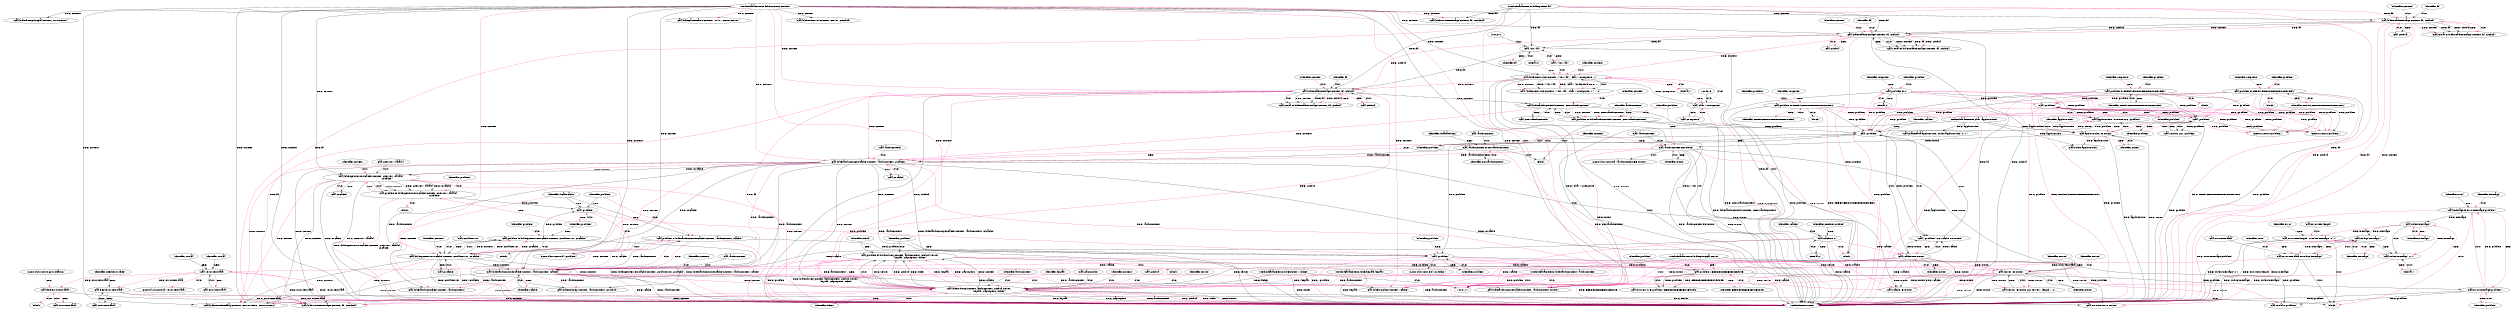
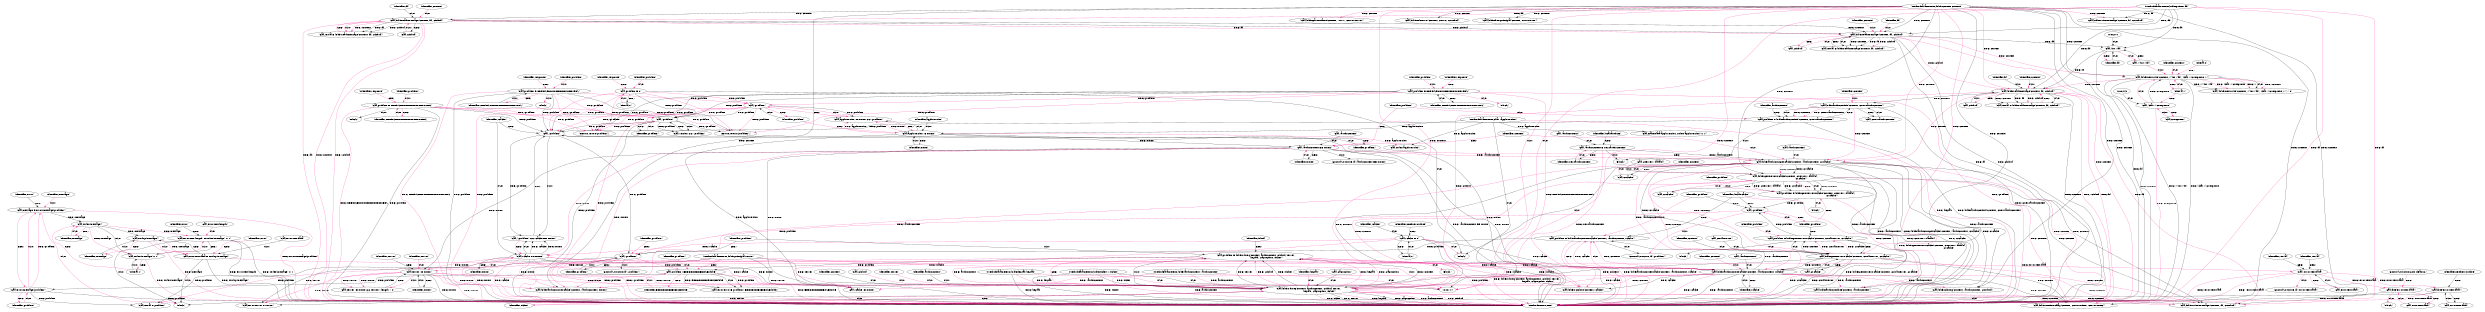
(1935, 210) -> (1944, 210)
none -> (1124, 304)
